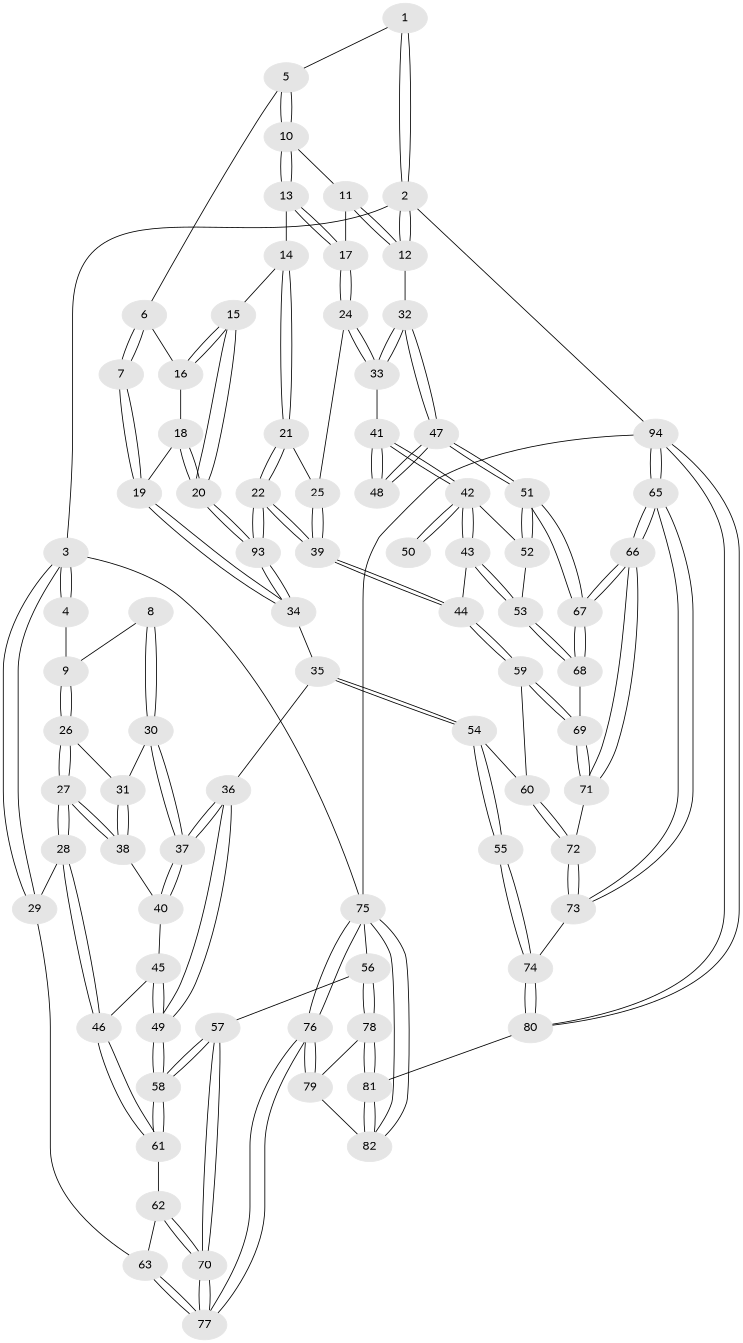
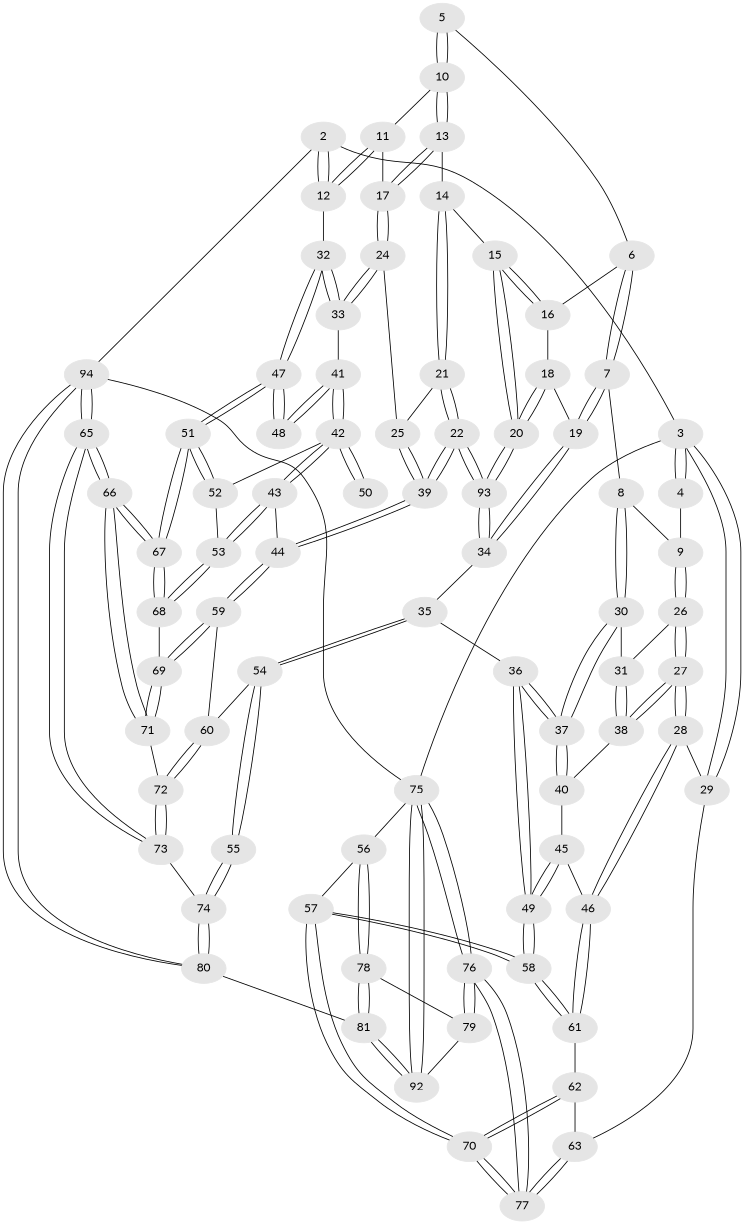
(405, 18) -> none
none -> (614, 434)
(370, 1147) -> (417, 1087)
